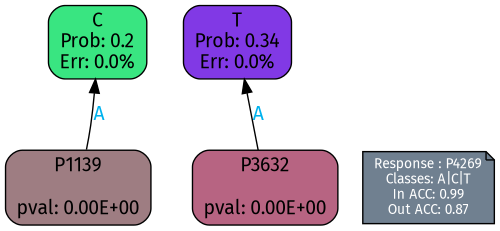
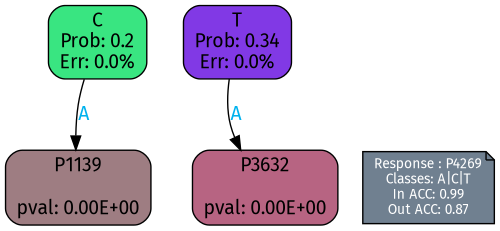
(91, 122) -> (78, 107)
(253, 122) -> (228, 109)
